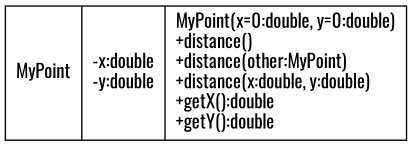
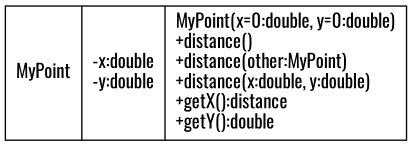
(225, 103) -> (232, 103)
